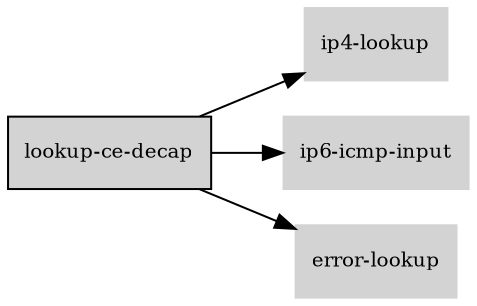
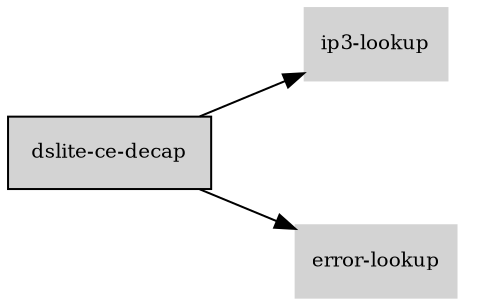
(376, 44) -> (376, 44)
(110, 153) -> (110, 153)
(376, 153) -> none
